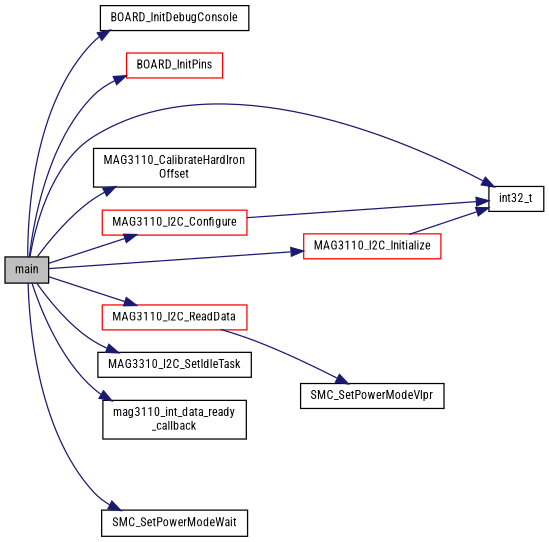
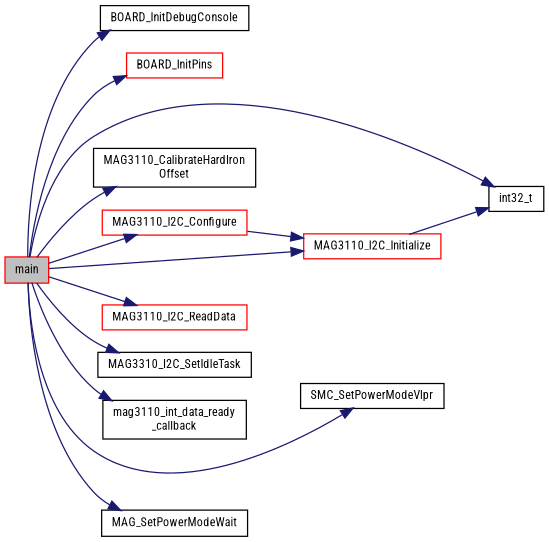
(361, 210) -> (269, 234)
(27, 270) -> (27, 270)
(280, 351) -> (129, 467)
(175, 523) -> (175, 523)
